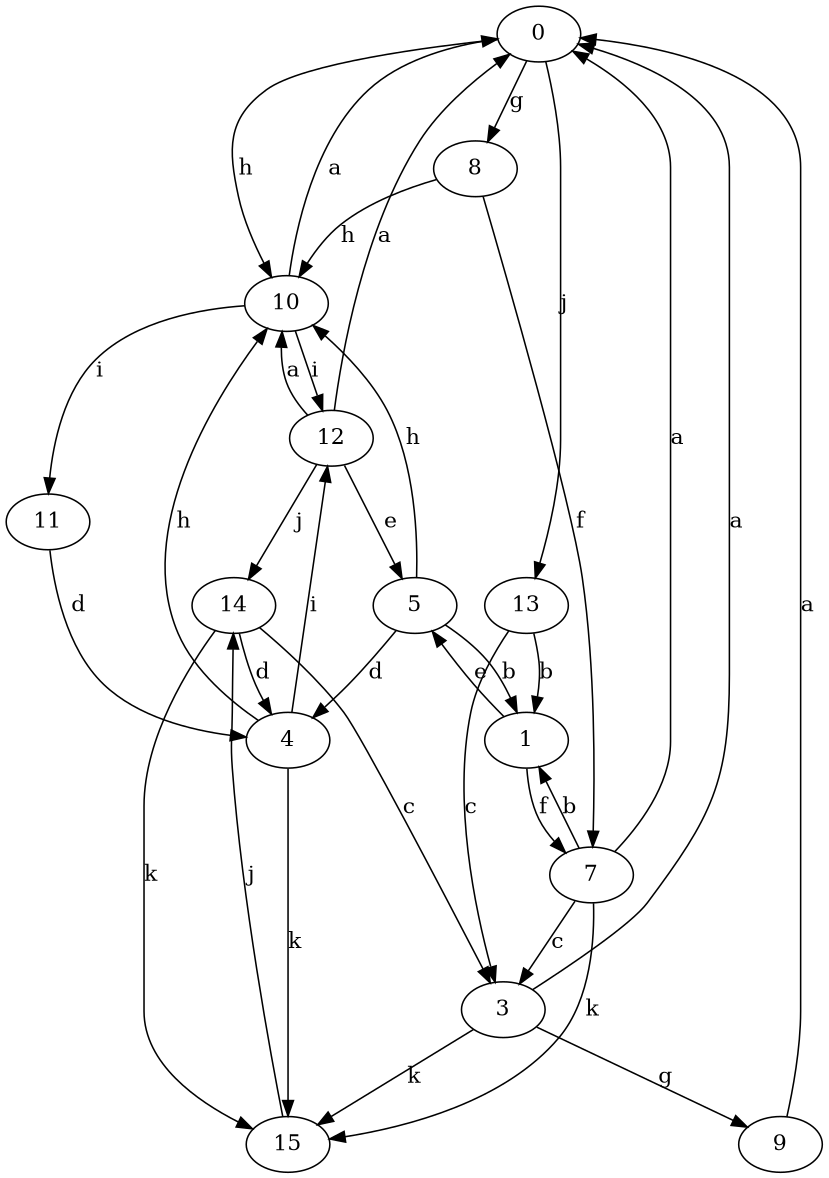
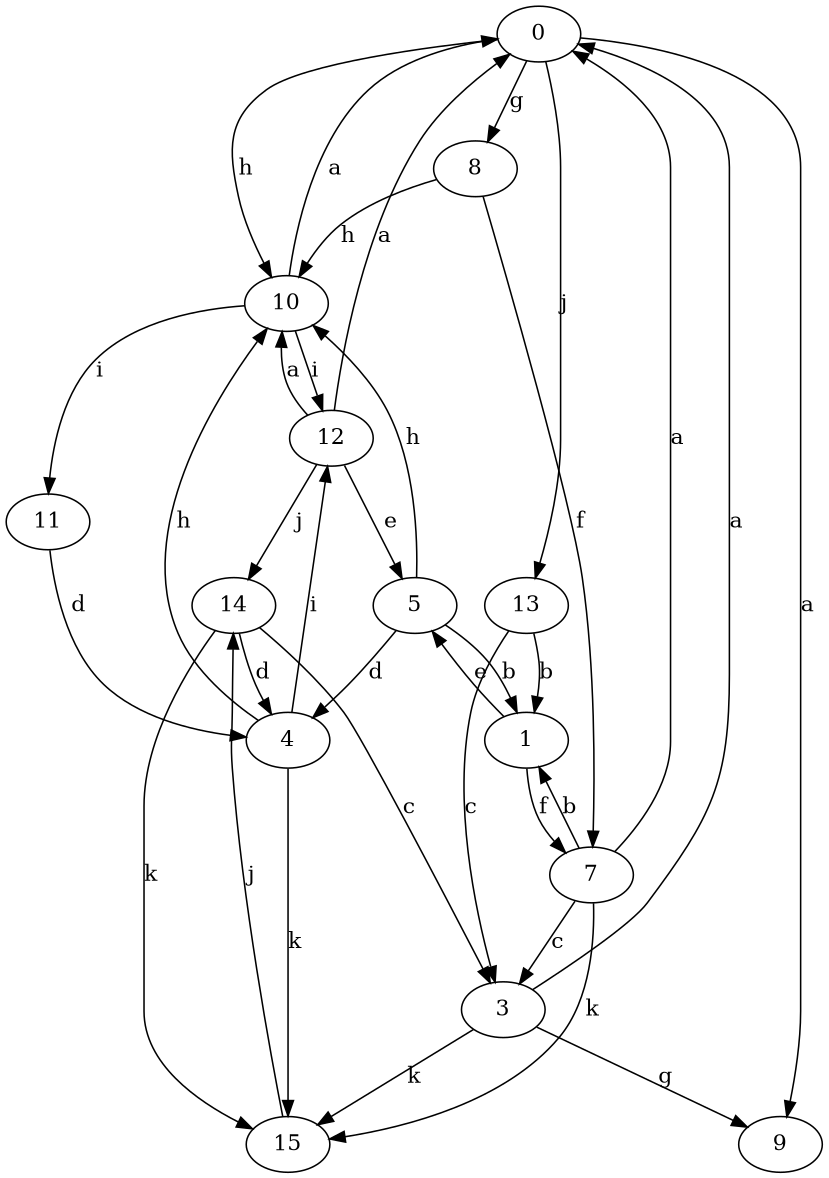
(801, 511) -> (801, 496)
